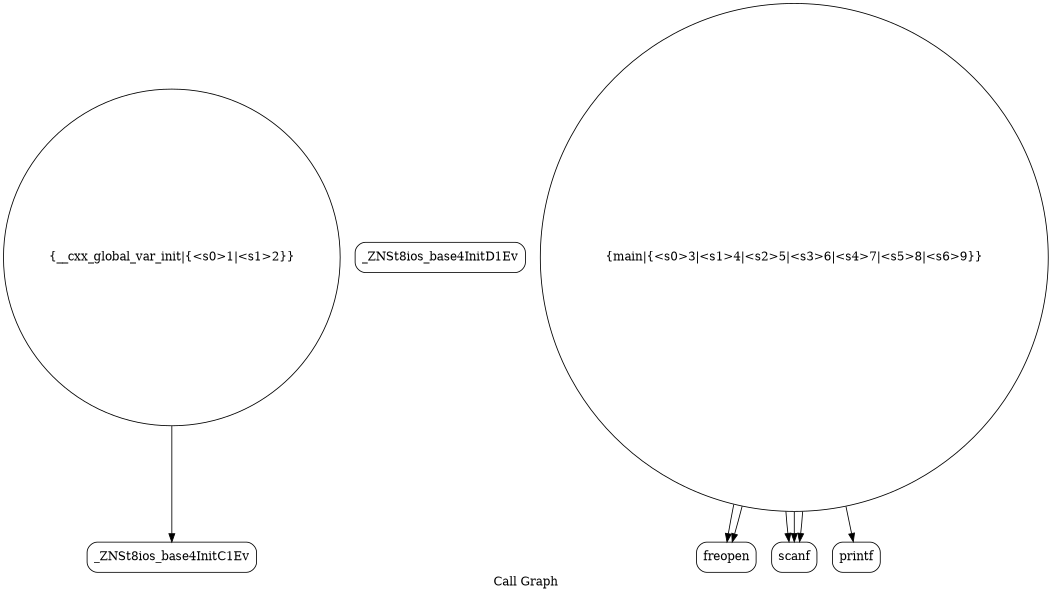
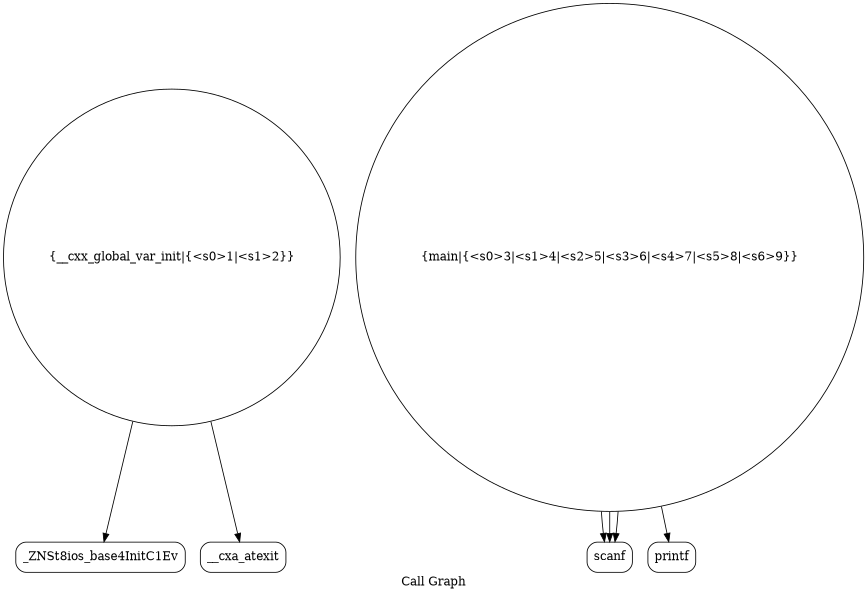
(440, 257) -> none
none -> (243, 557)
(726, 557) -> none
